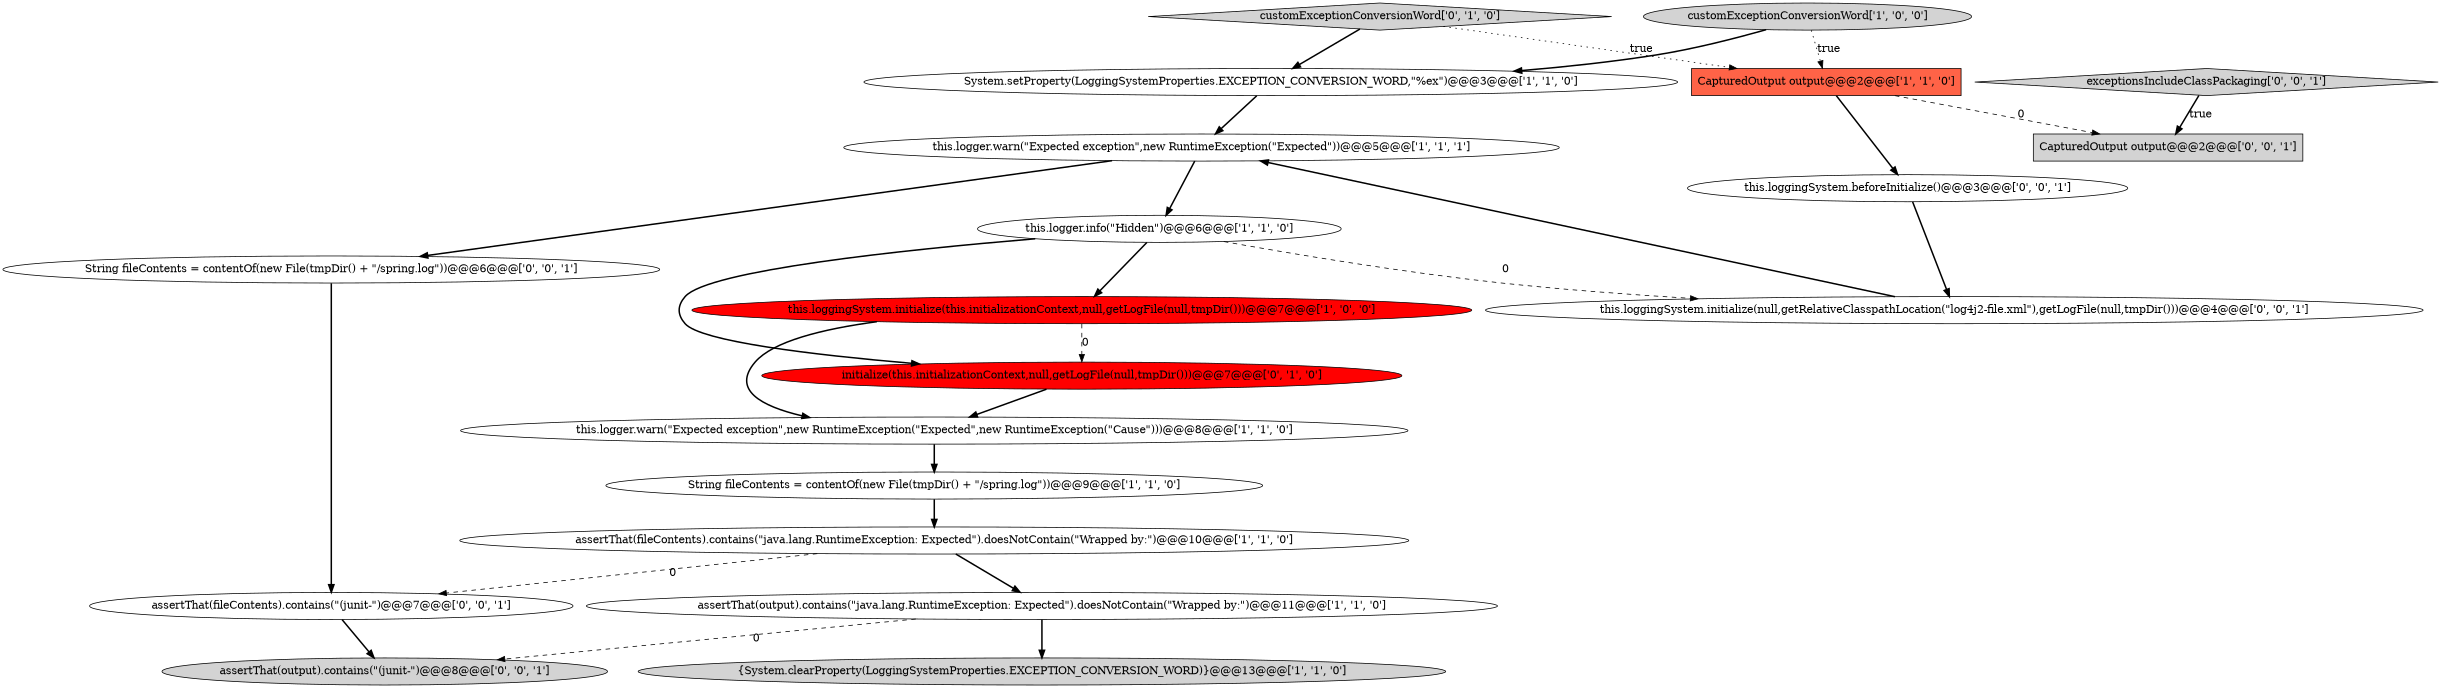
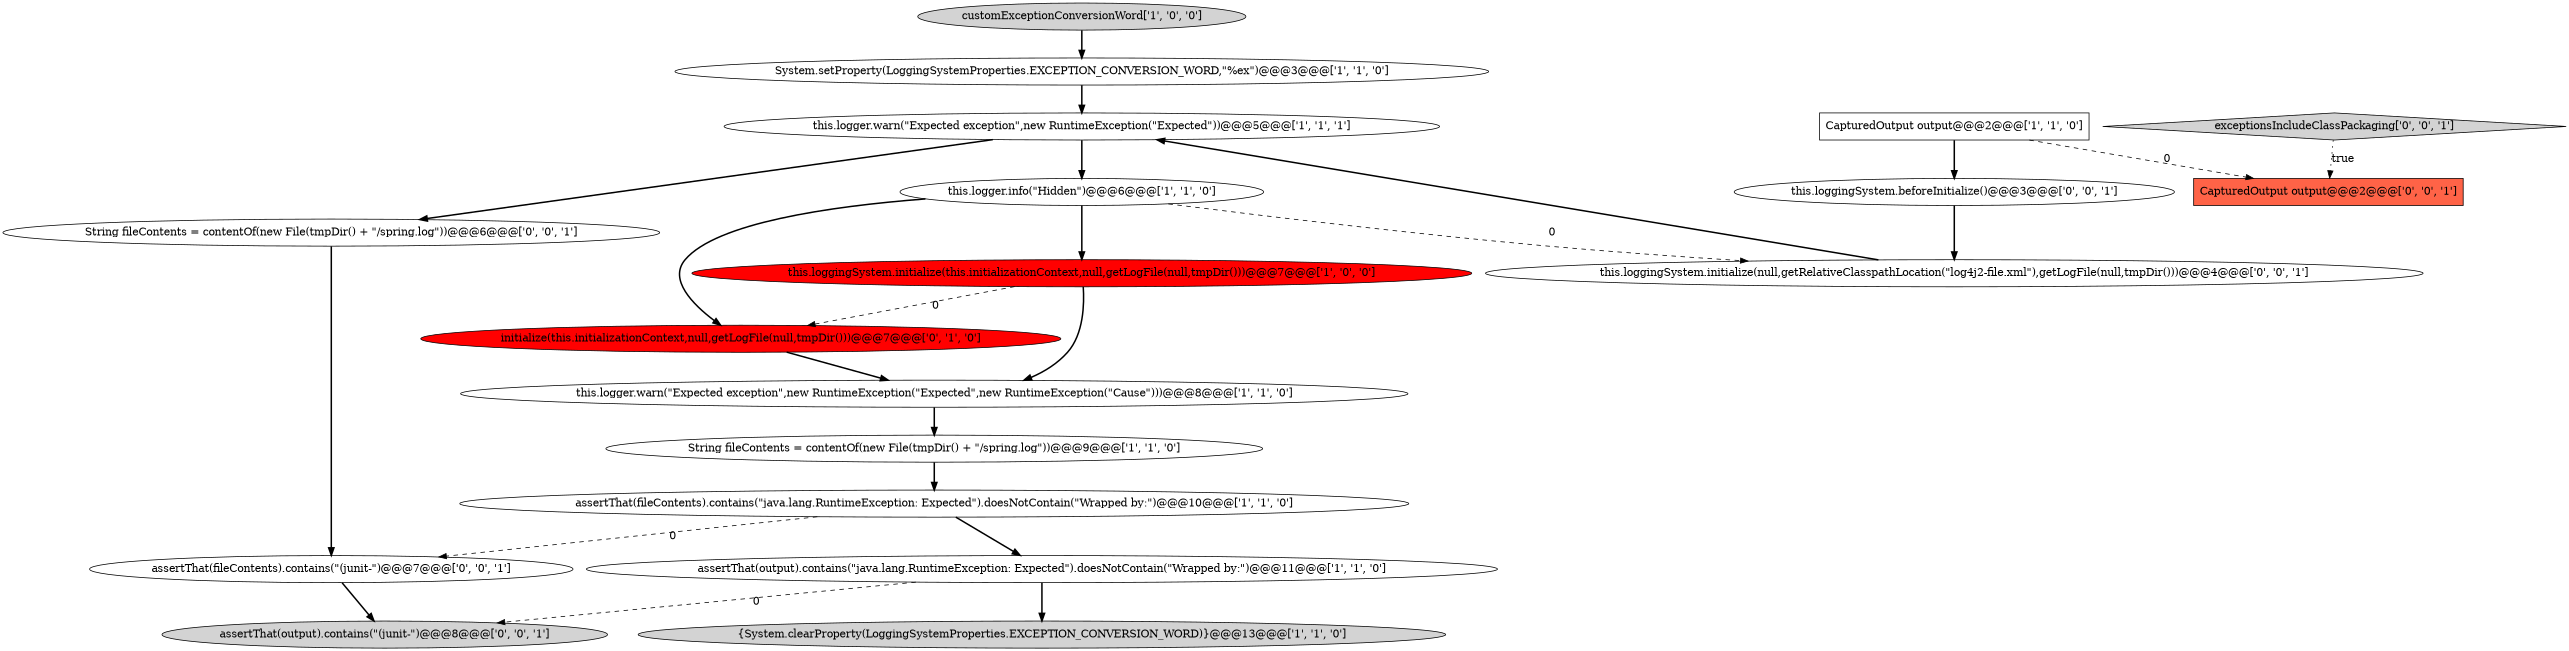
(1380, 17) -> none
(1816, 46) -> none
(1826, 82) -> (1954, 126)
(2189, 111) -> (2332, 155)
(2168, 148) -> (2328, 192)
